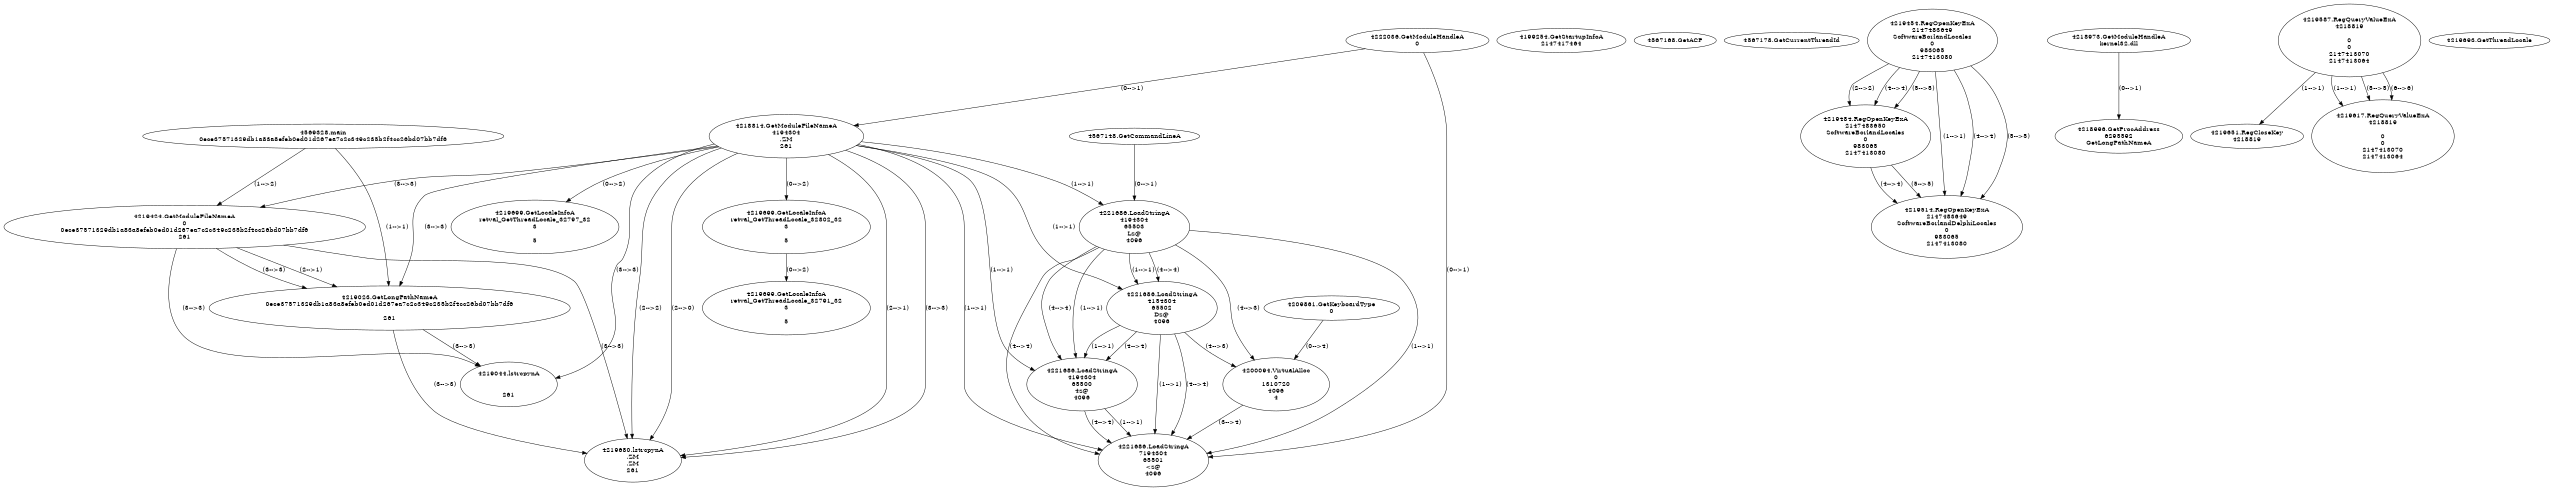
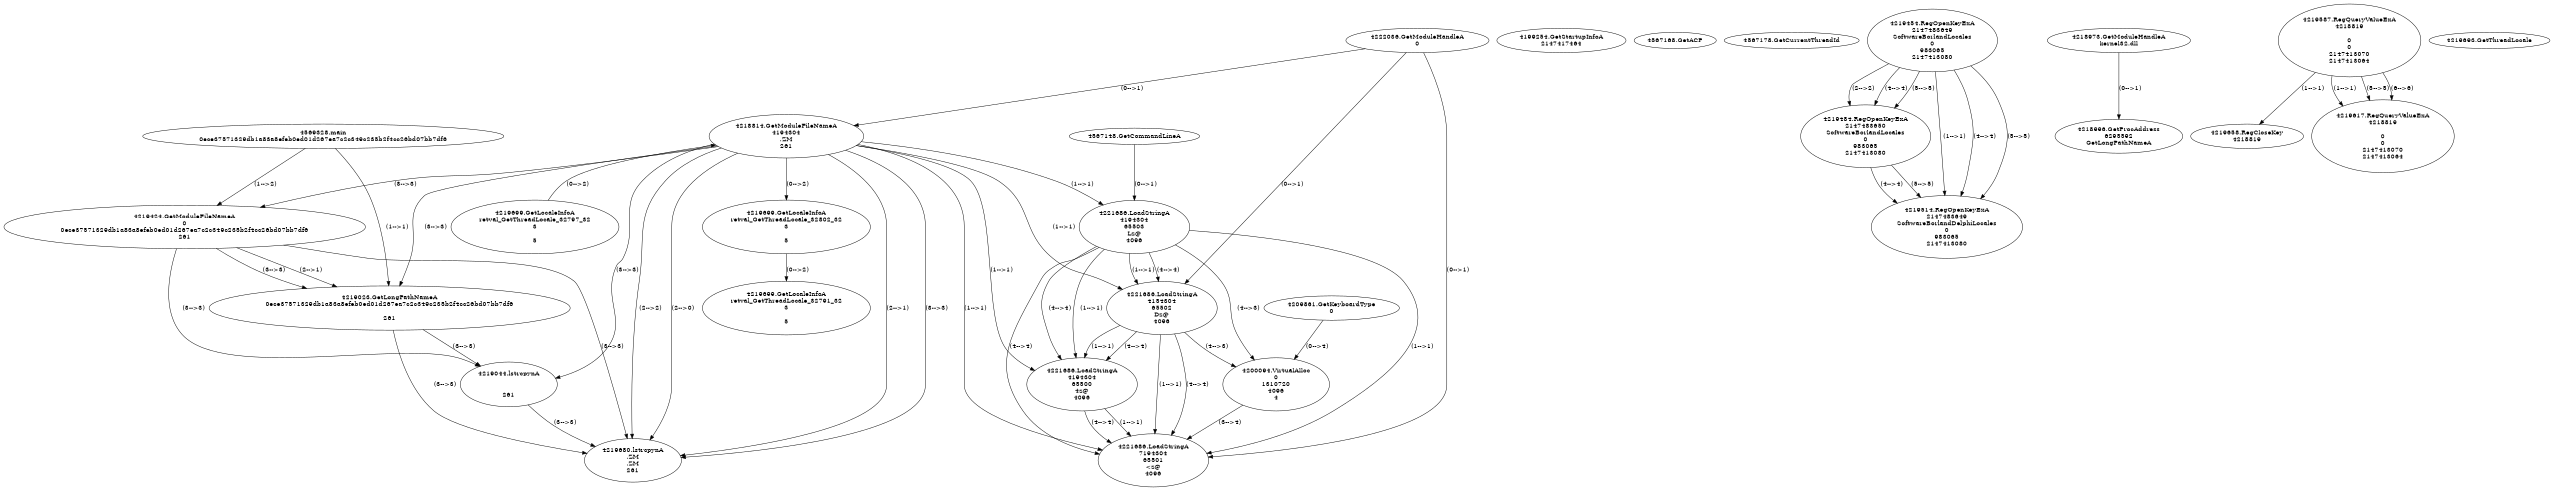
(2247, 136) -> (2247, 136)
(642, 166) -> (616, 163)
none -> (1297, 166)
none -> (558, 428)
